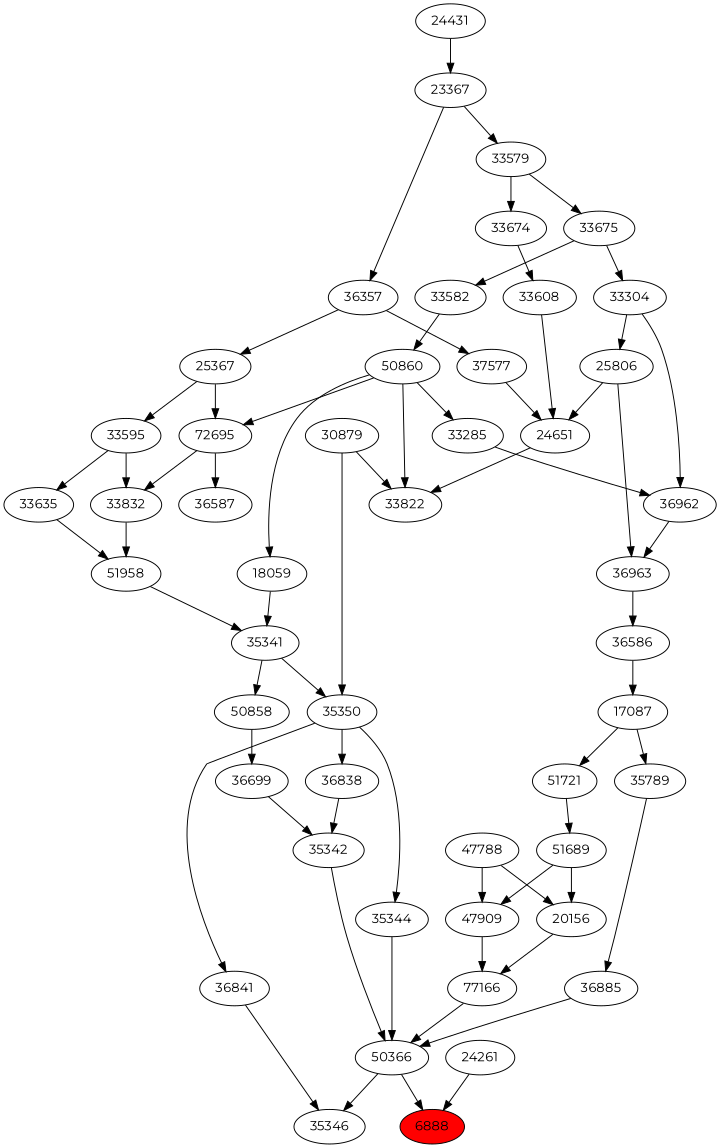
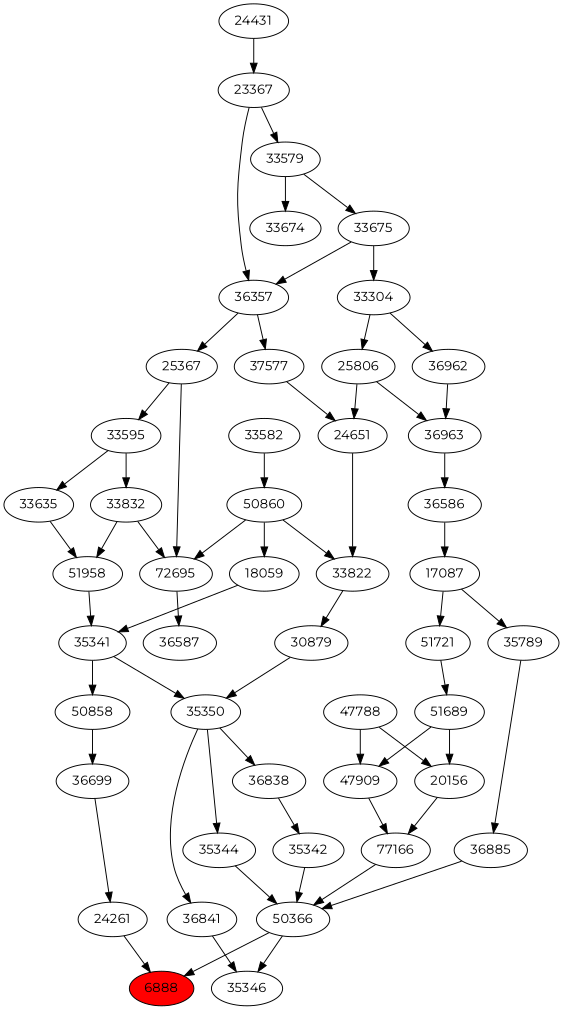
(531, 260) -> (318, 261)
(540, 298) -> none
(468, 436) -> none
(175, 467) -> (148, 535)
(370, 467) -> (334, 604)
(287, 813) -> (102, 845)
